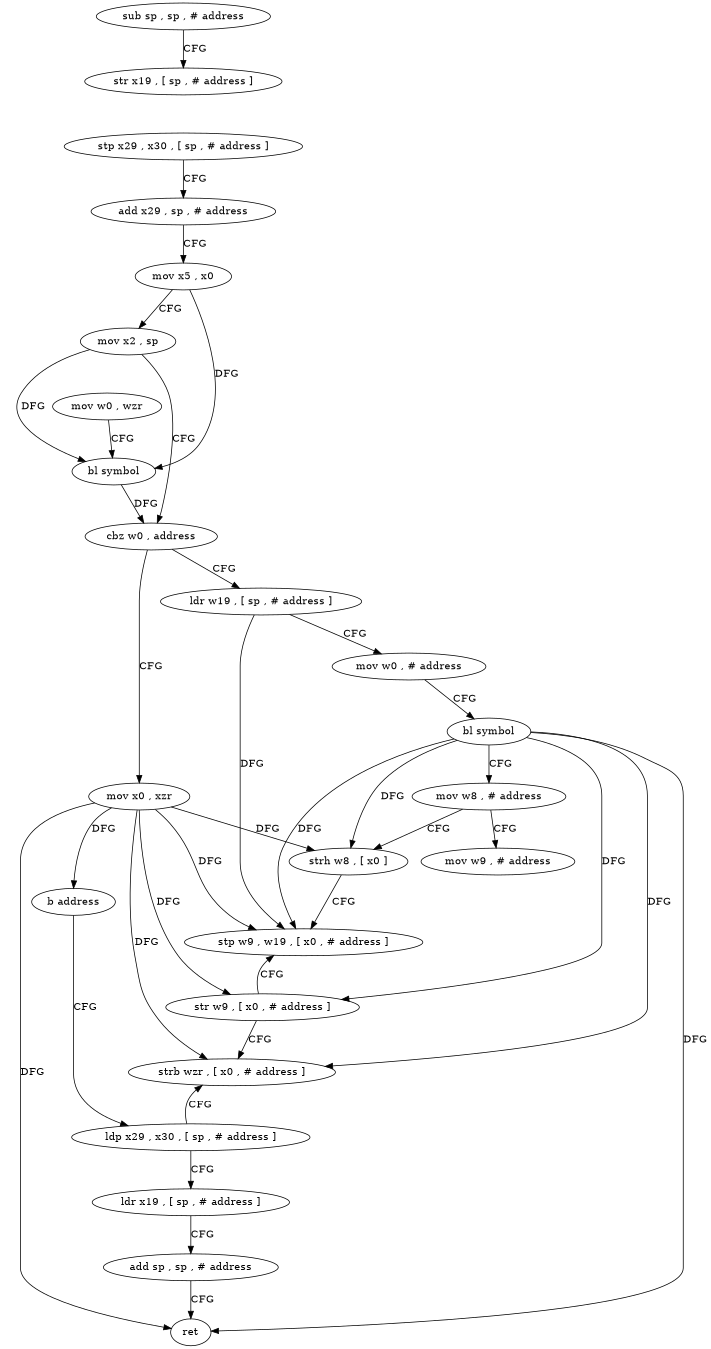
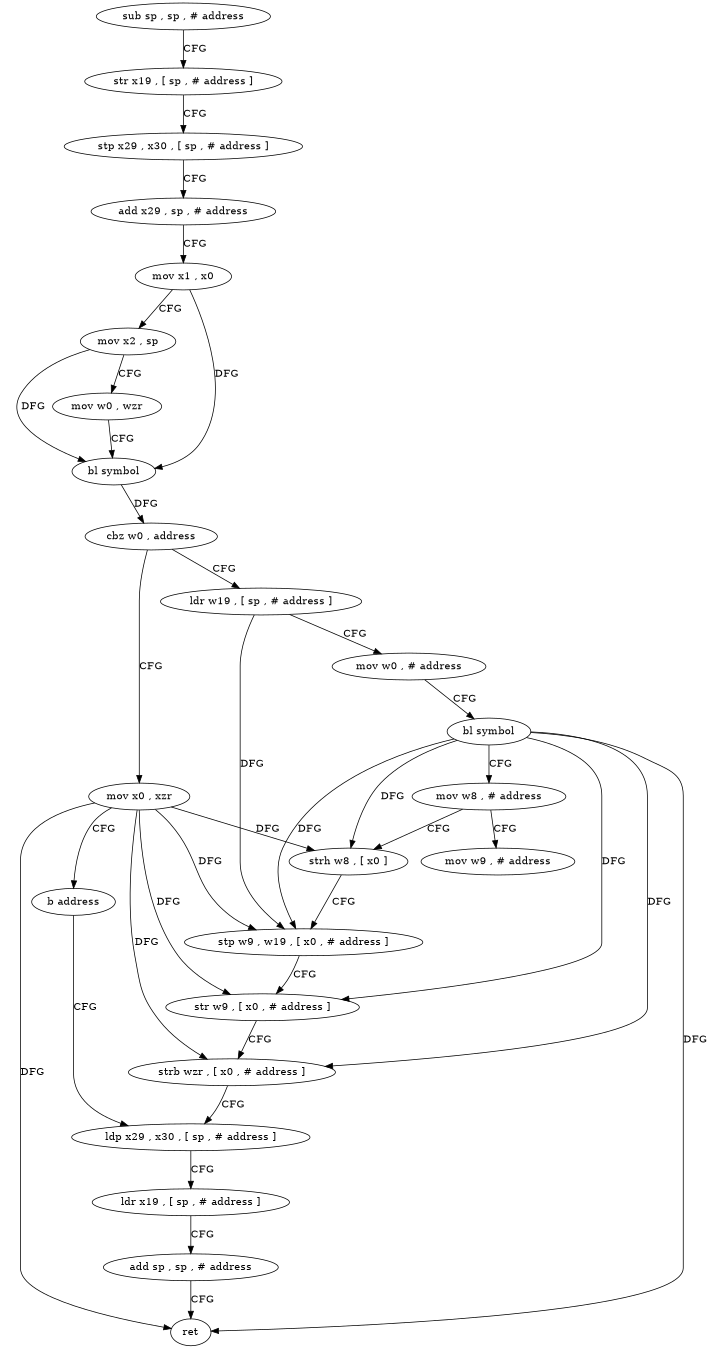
none -> (183, 110)
(183, 276) -> (183, 276)
(173, 431) -> (119, 370)
(104, 829) -> (104, 829)
(258, 975) -> (292, 973)
(186, 1105) -> (220, 1103)
